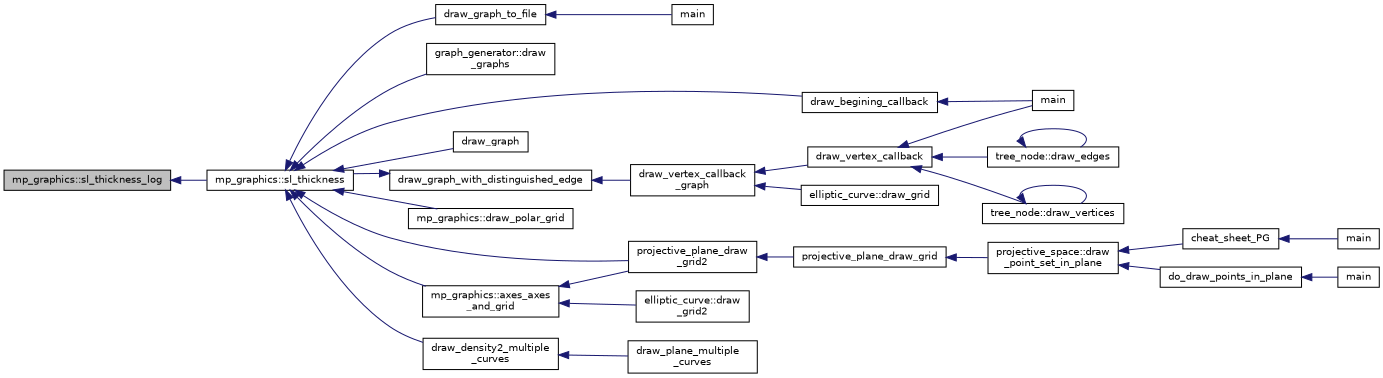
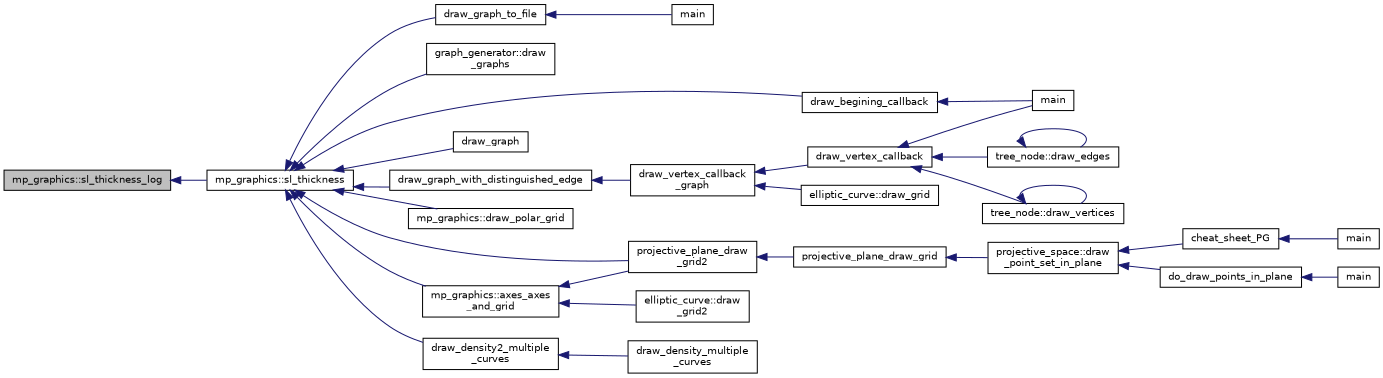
(366, 174) -> (377, 187)
(693, 357) -> (693, 357)
